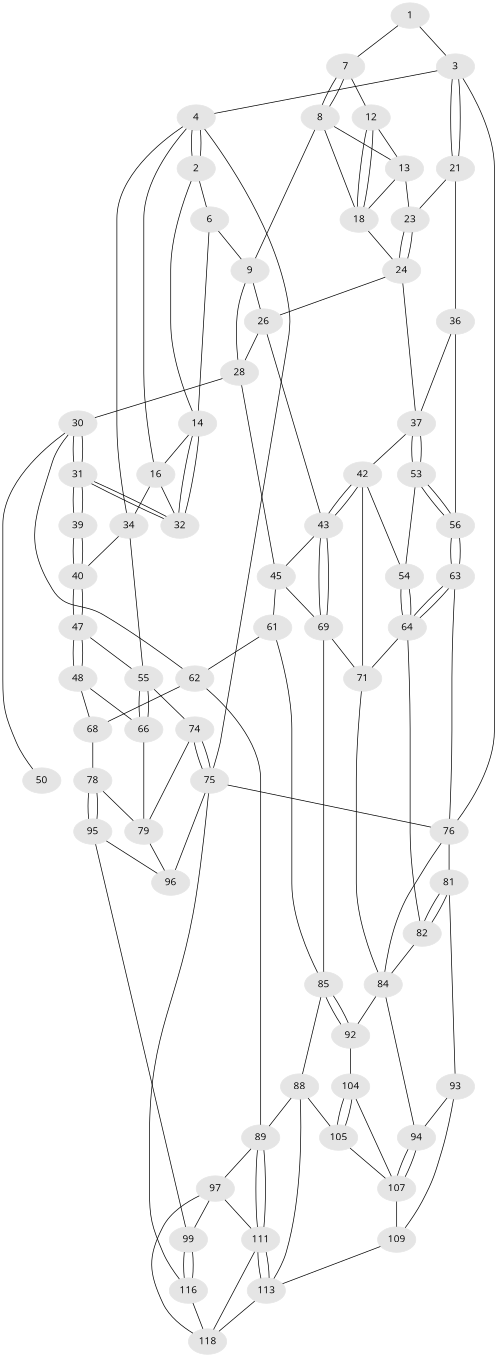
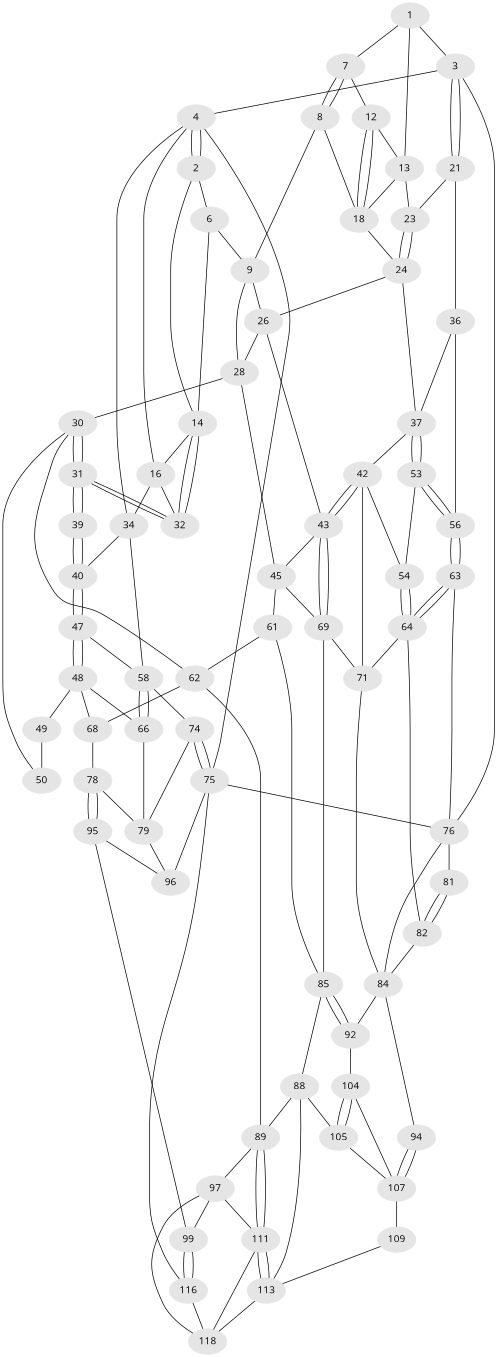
(359, 141) -> (407, 92)
(144, 679) -> (144, 679)
none -> (42, 730)
(455, 1087) -> none
